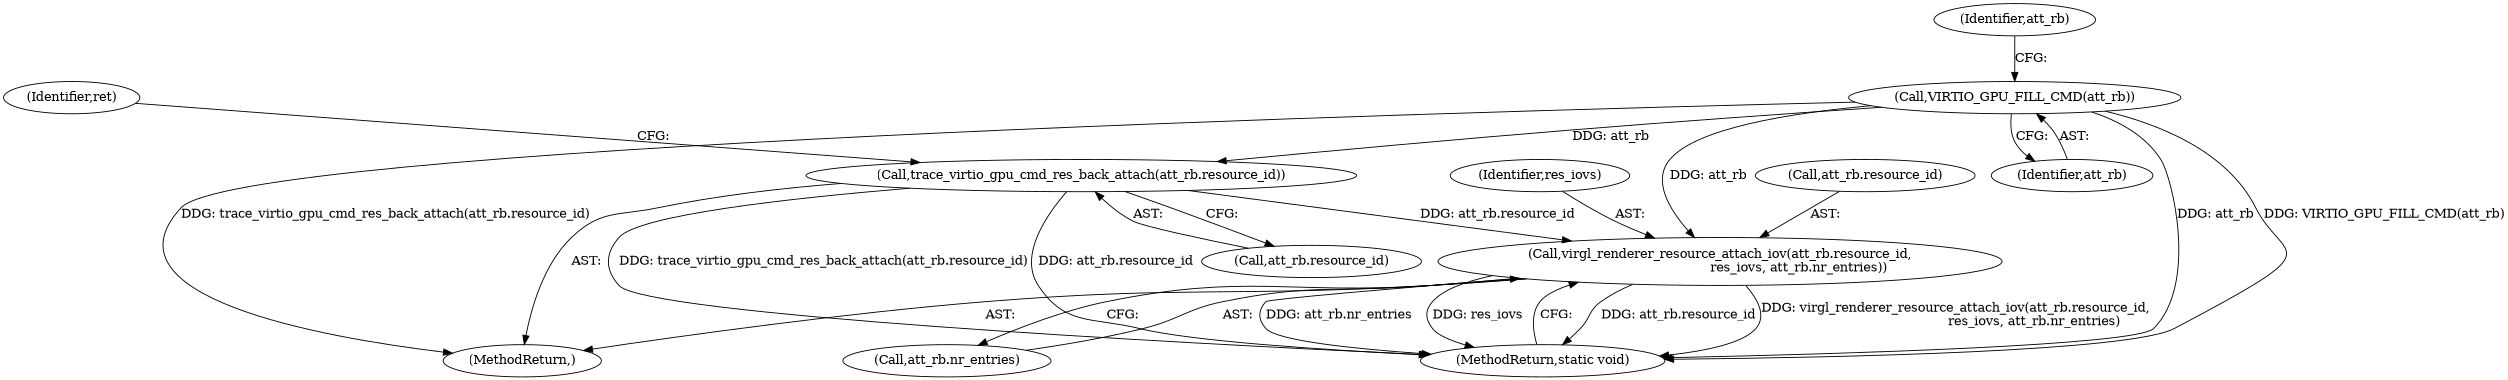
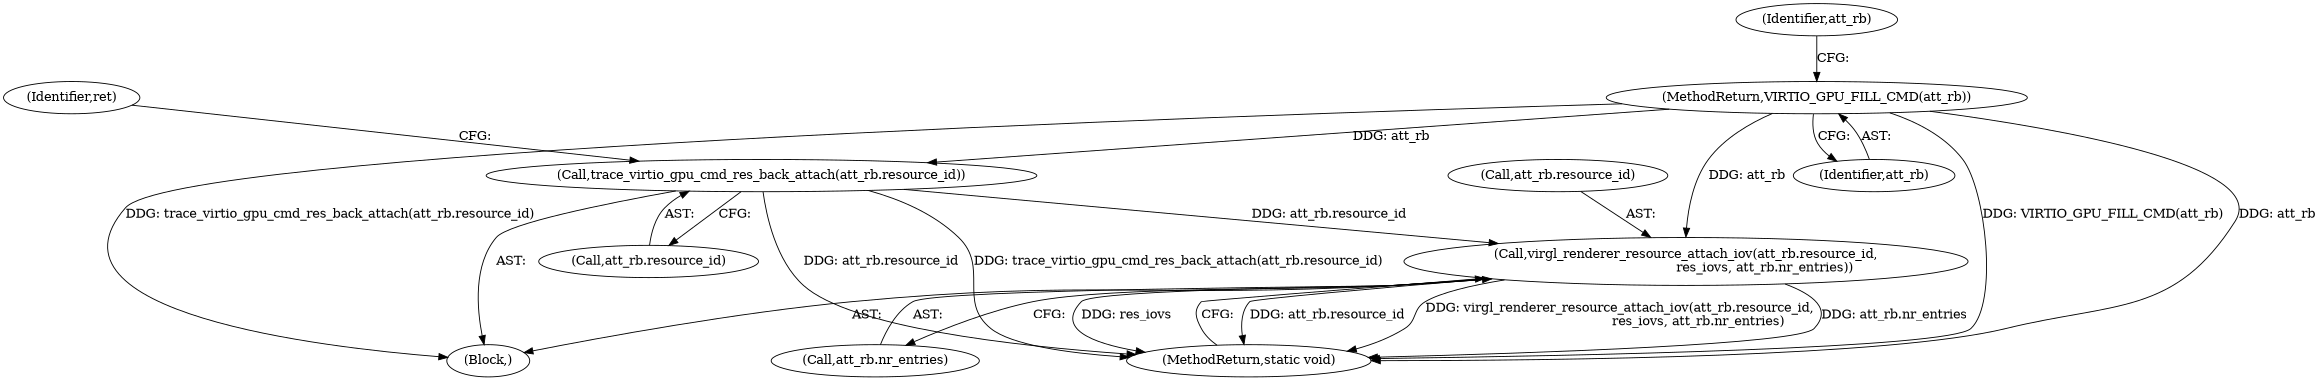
(2015, 98) -> (1817, 98)
(1540, 176) -> none
(522, 361) -> (488, 361)
